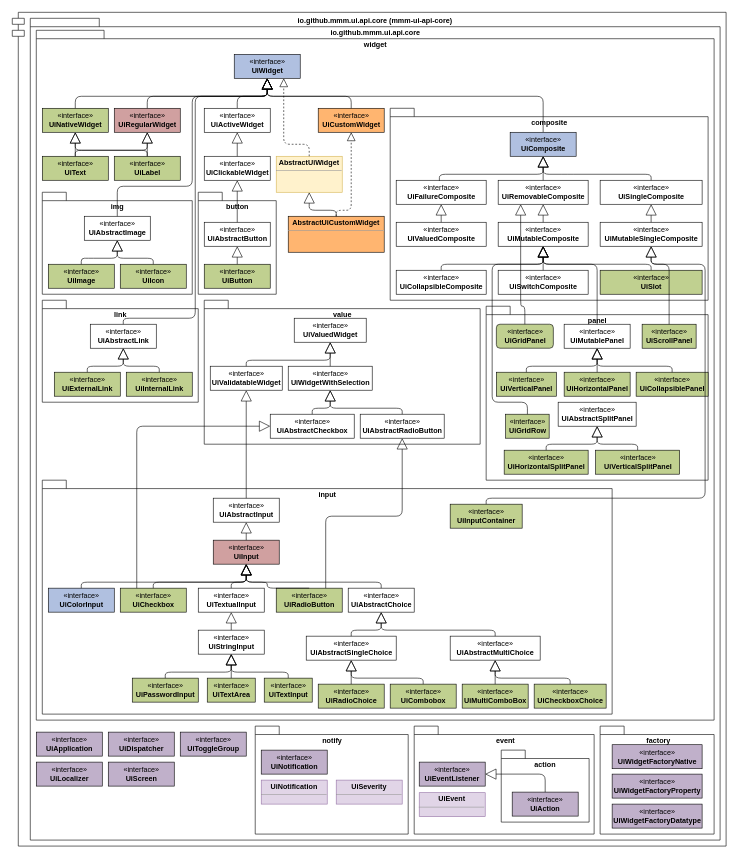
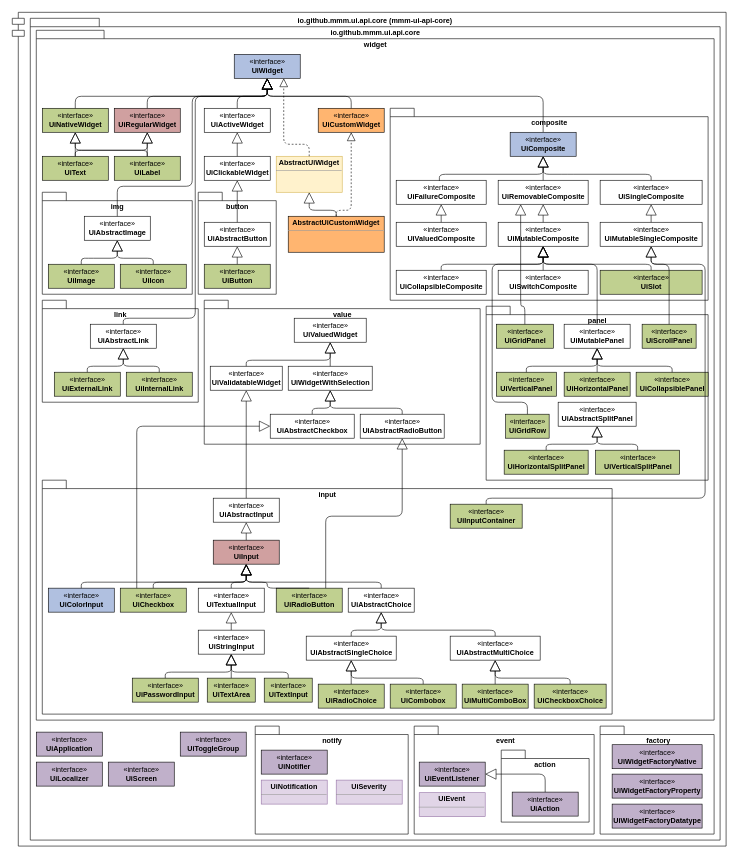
(525, 336) -> (525, 336)
(141, 744) -> none
(295, 762) -> (295, 762)
